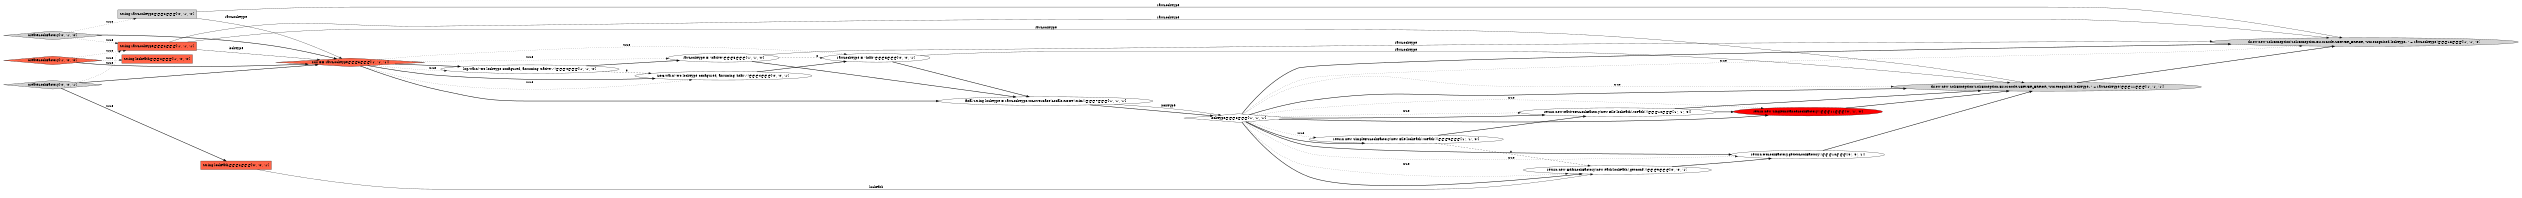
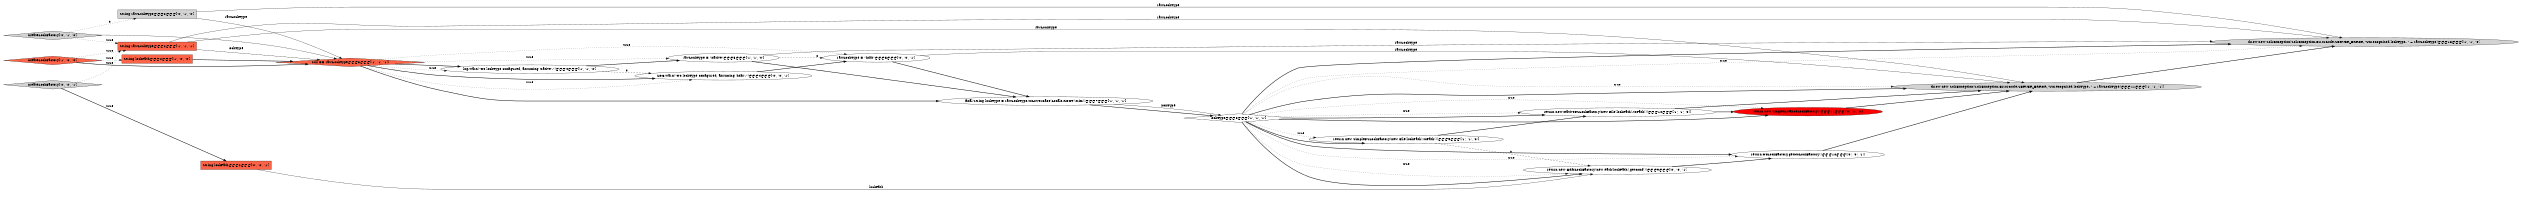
(110, 22) -> (110, 22)
(222, 40) -> (222, 40)
(197, 74) -> (241, 60)
